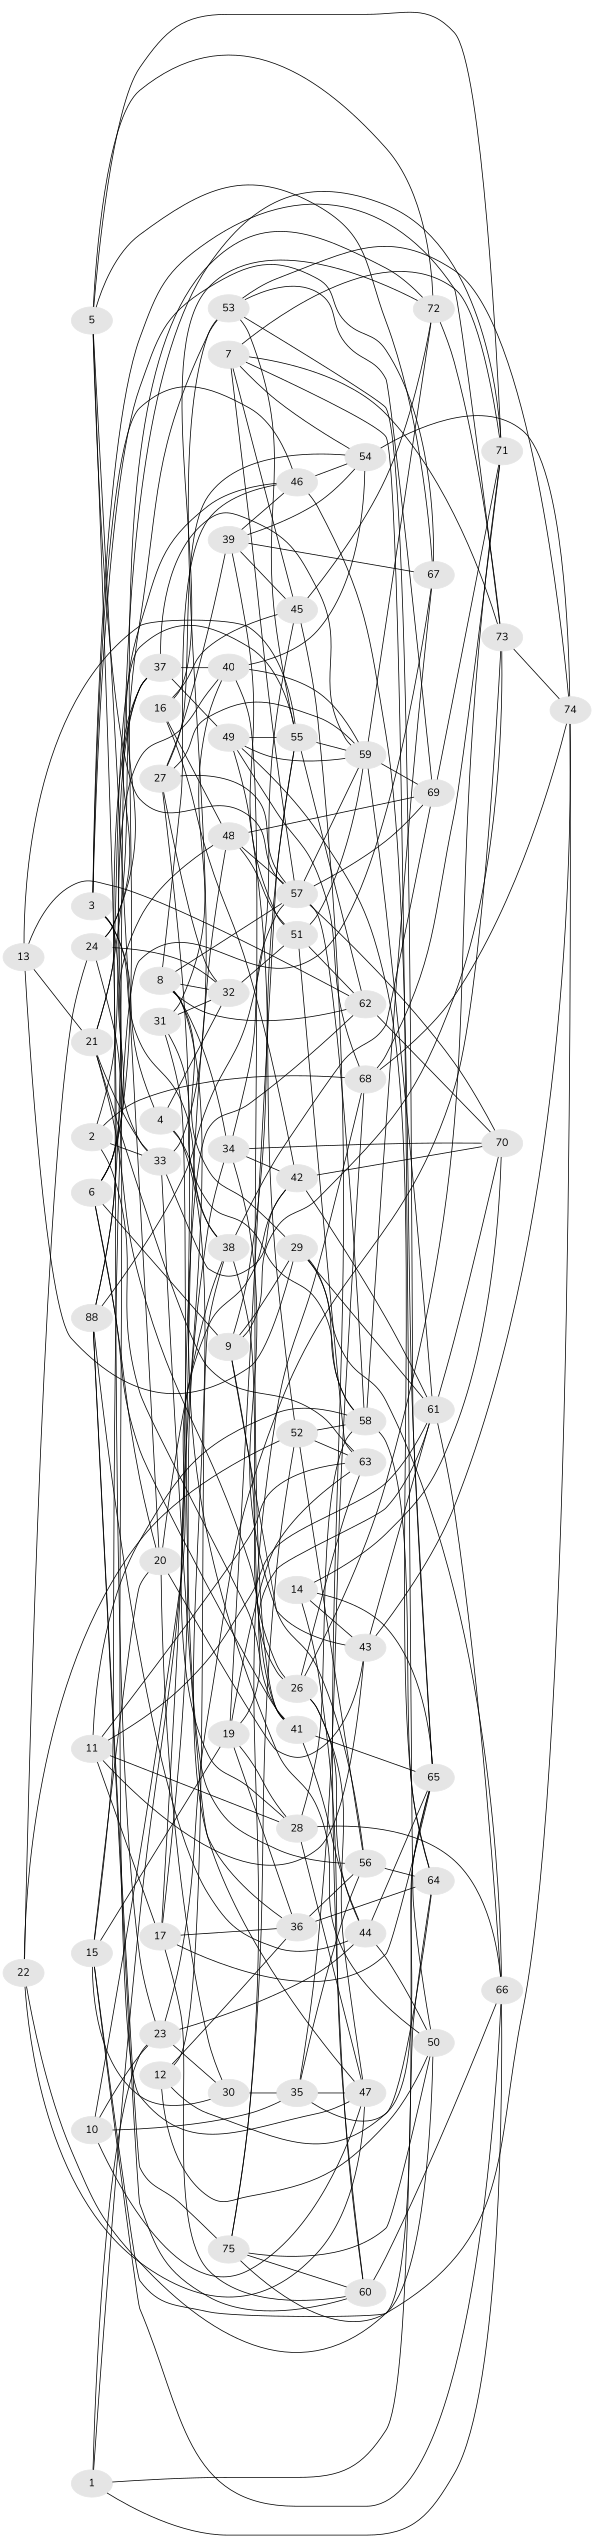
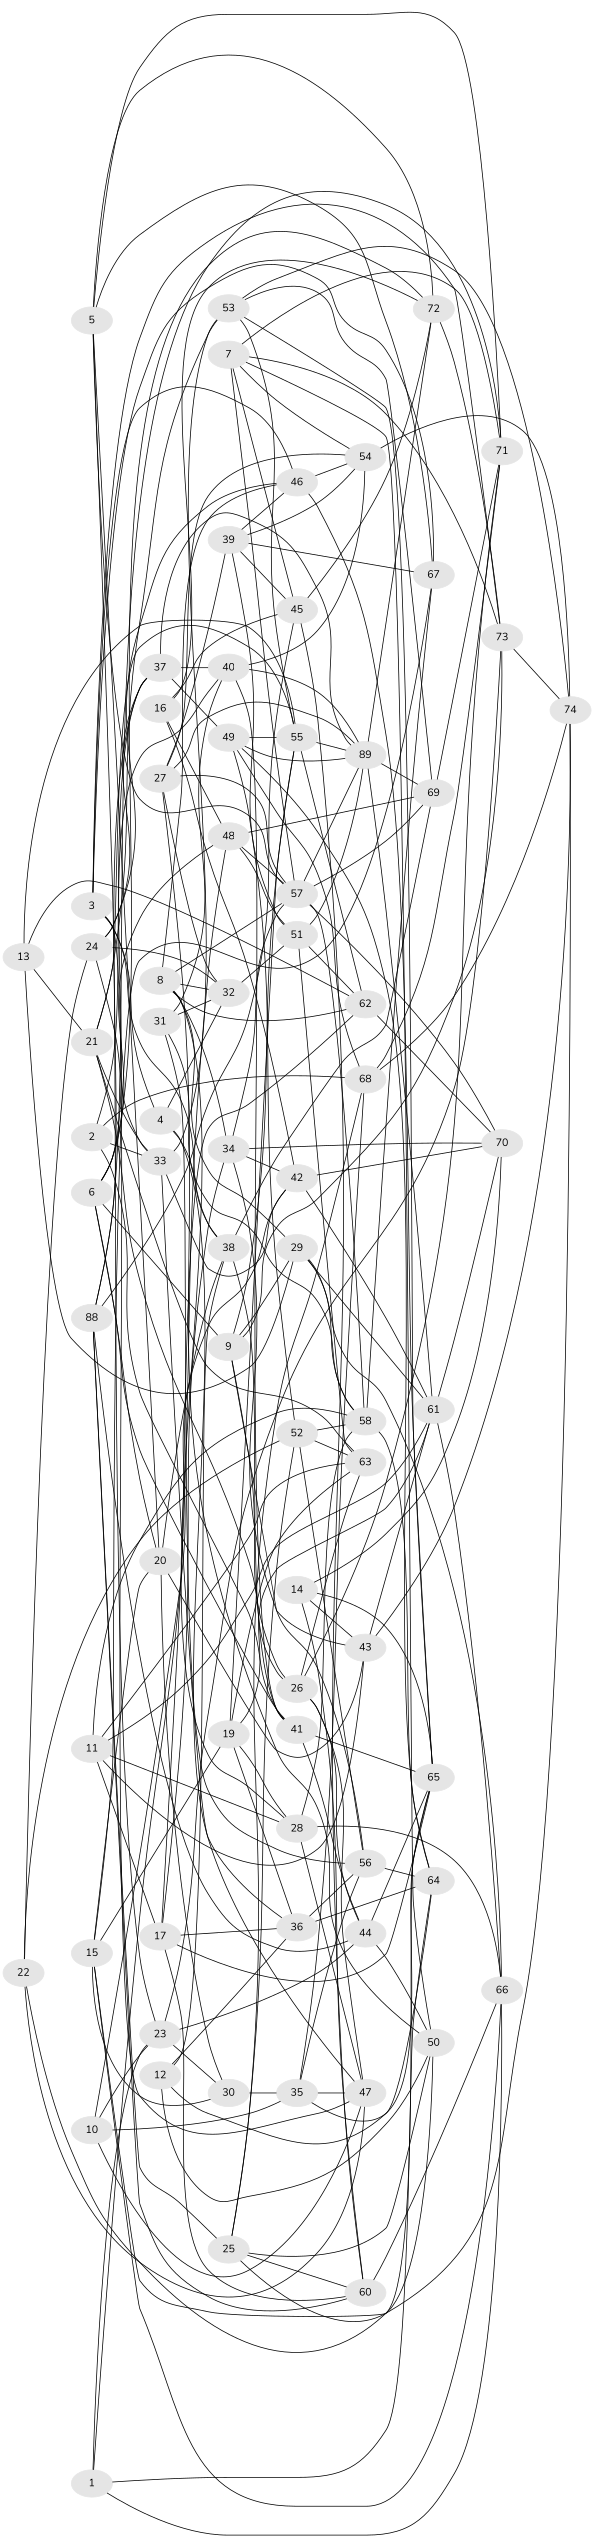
(365, 755) -> (365, 755)
(229, 2249) -> (229, 2249)
